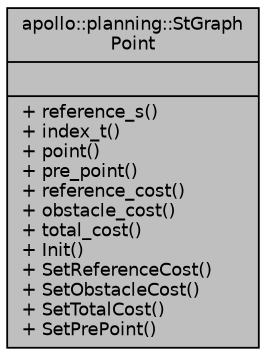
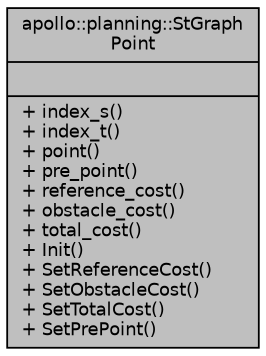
(90, 112) -> (73, 112)
